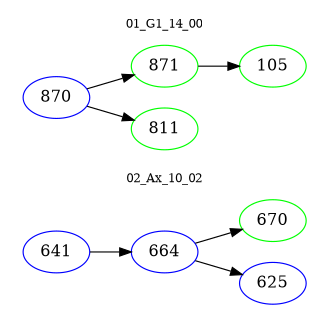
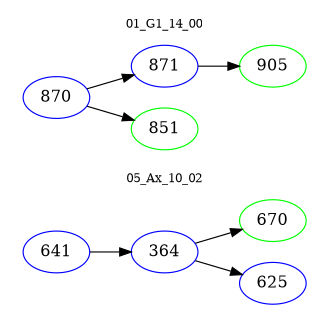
(165, 66) -> (165, 66)
(273, 66) -> (273, 66)
(165, 129) -> (165, 129)
(165, 179) -> (165, 179)
(165, 252) -> (165, 252)
